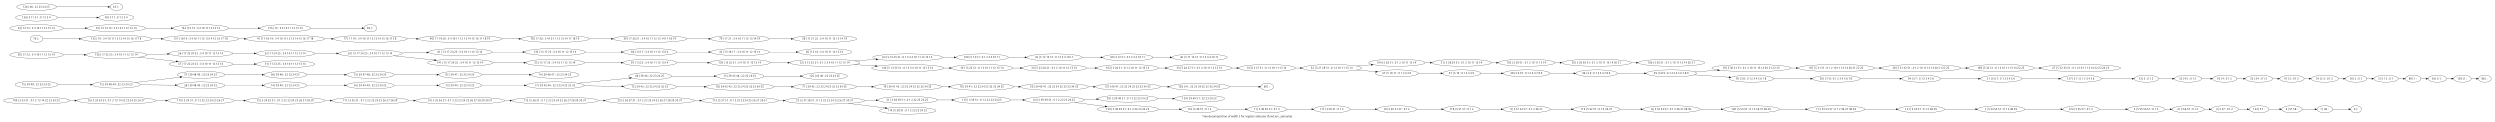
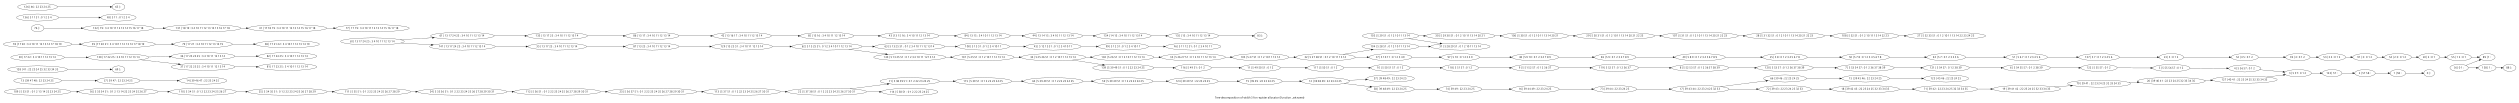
none -> (910, 36)
(460, 39) -> none
(326, 53) -> none
(1494, 63) -> (1424, 41)
(1706, 71) -> (1571, 36)
(285, 75) -> none
(2423, 79) -> (2473, 63)
none -> (1228, 81)
(1164, 87) -> (2275, 76)
(1090, 104) -> (1088, 62)
